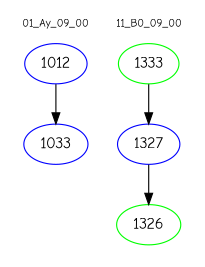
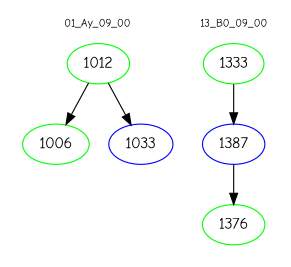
(149, 24) -> (234, 24)
(56, 64) -> (98, 64)
none -> (56, 144)
(149, 144) -> (234, 144)
(149, 225) -> (234, 225)
